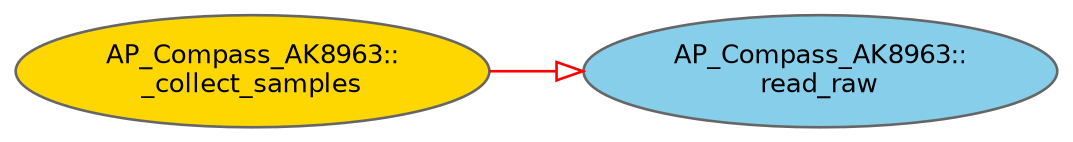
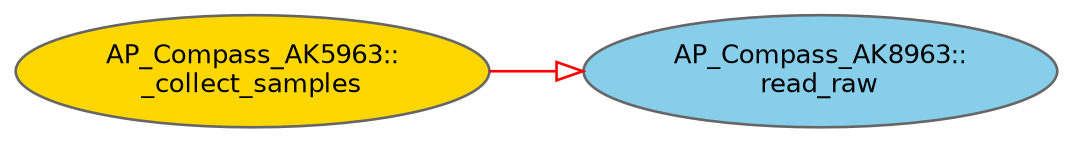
(253, 71) -> (253, 71)
